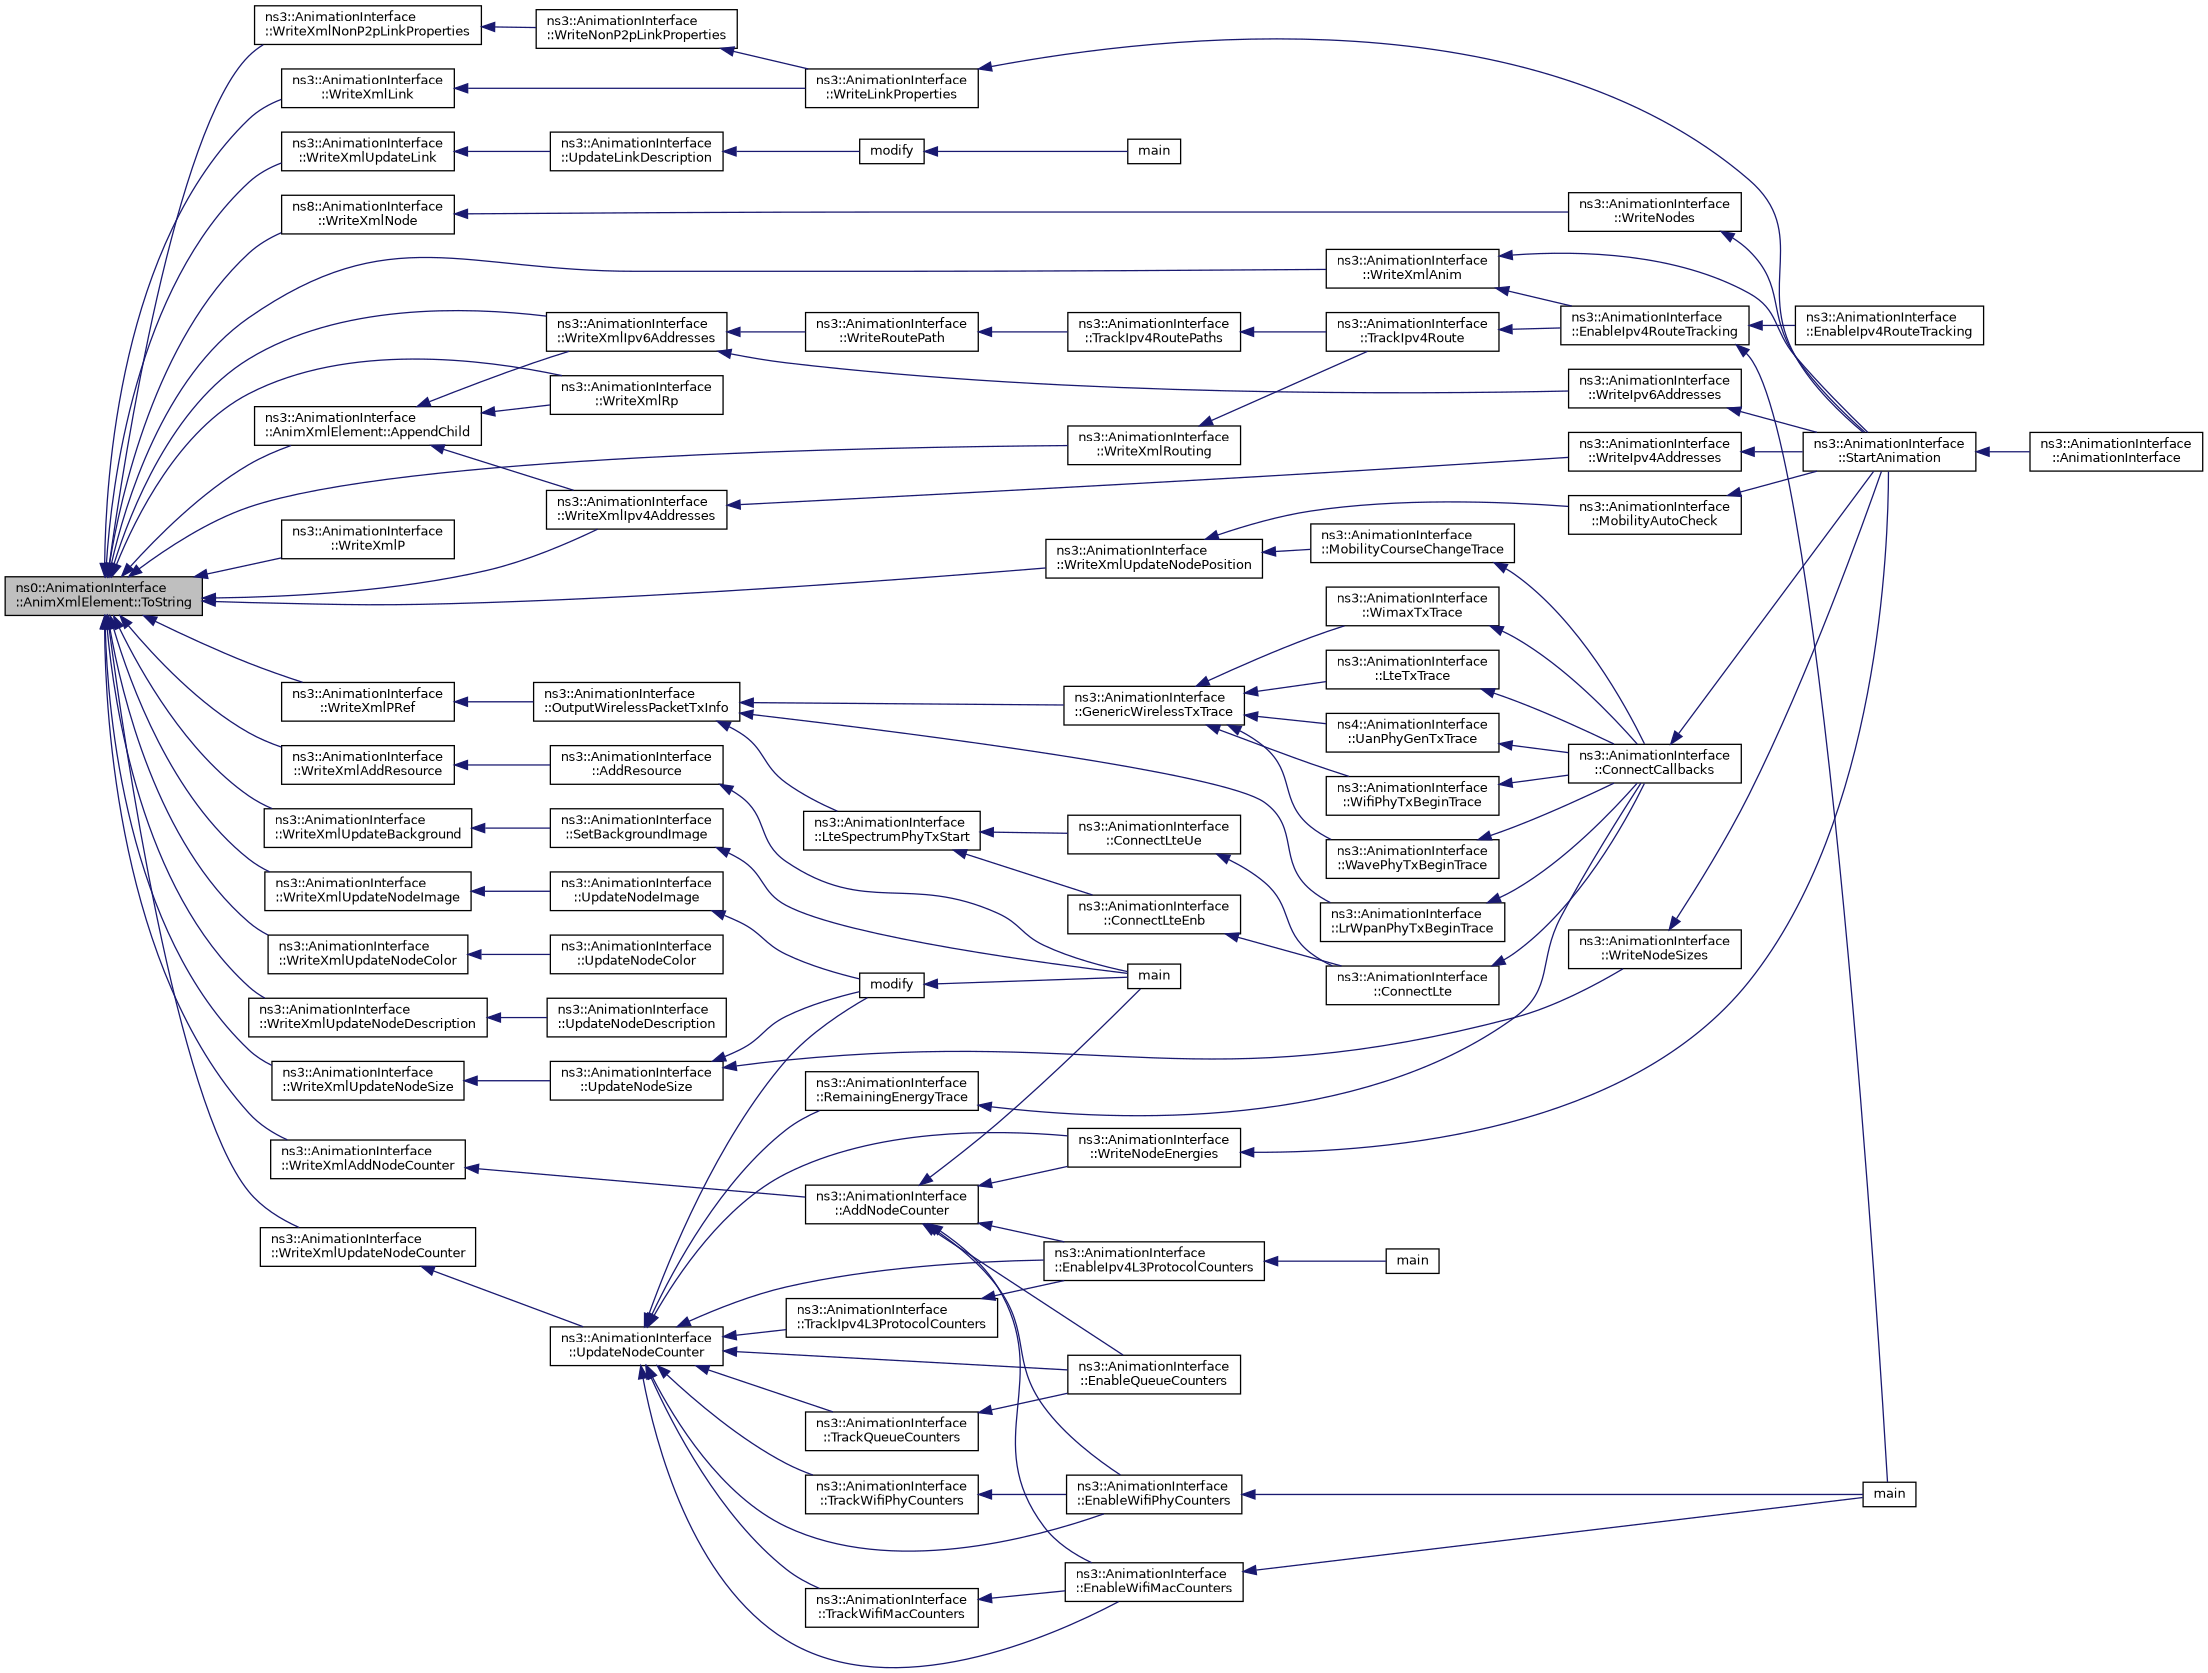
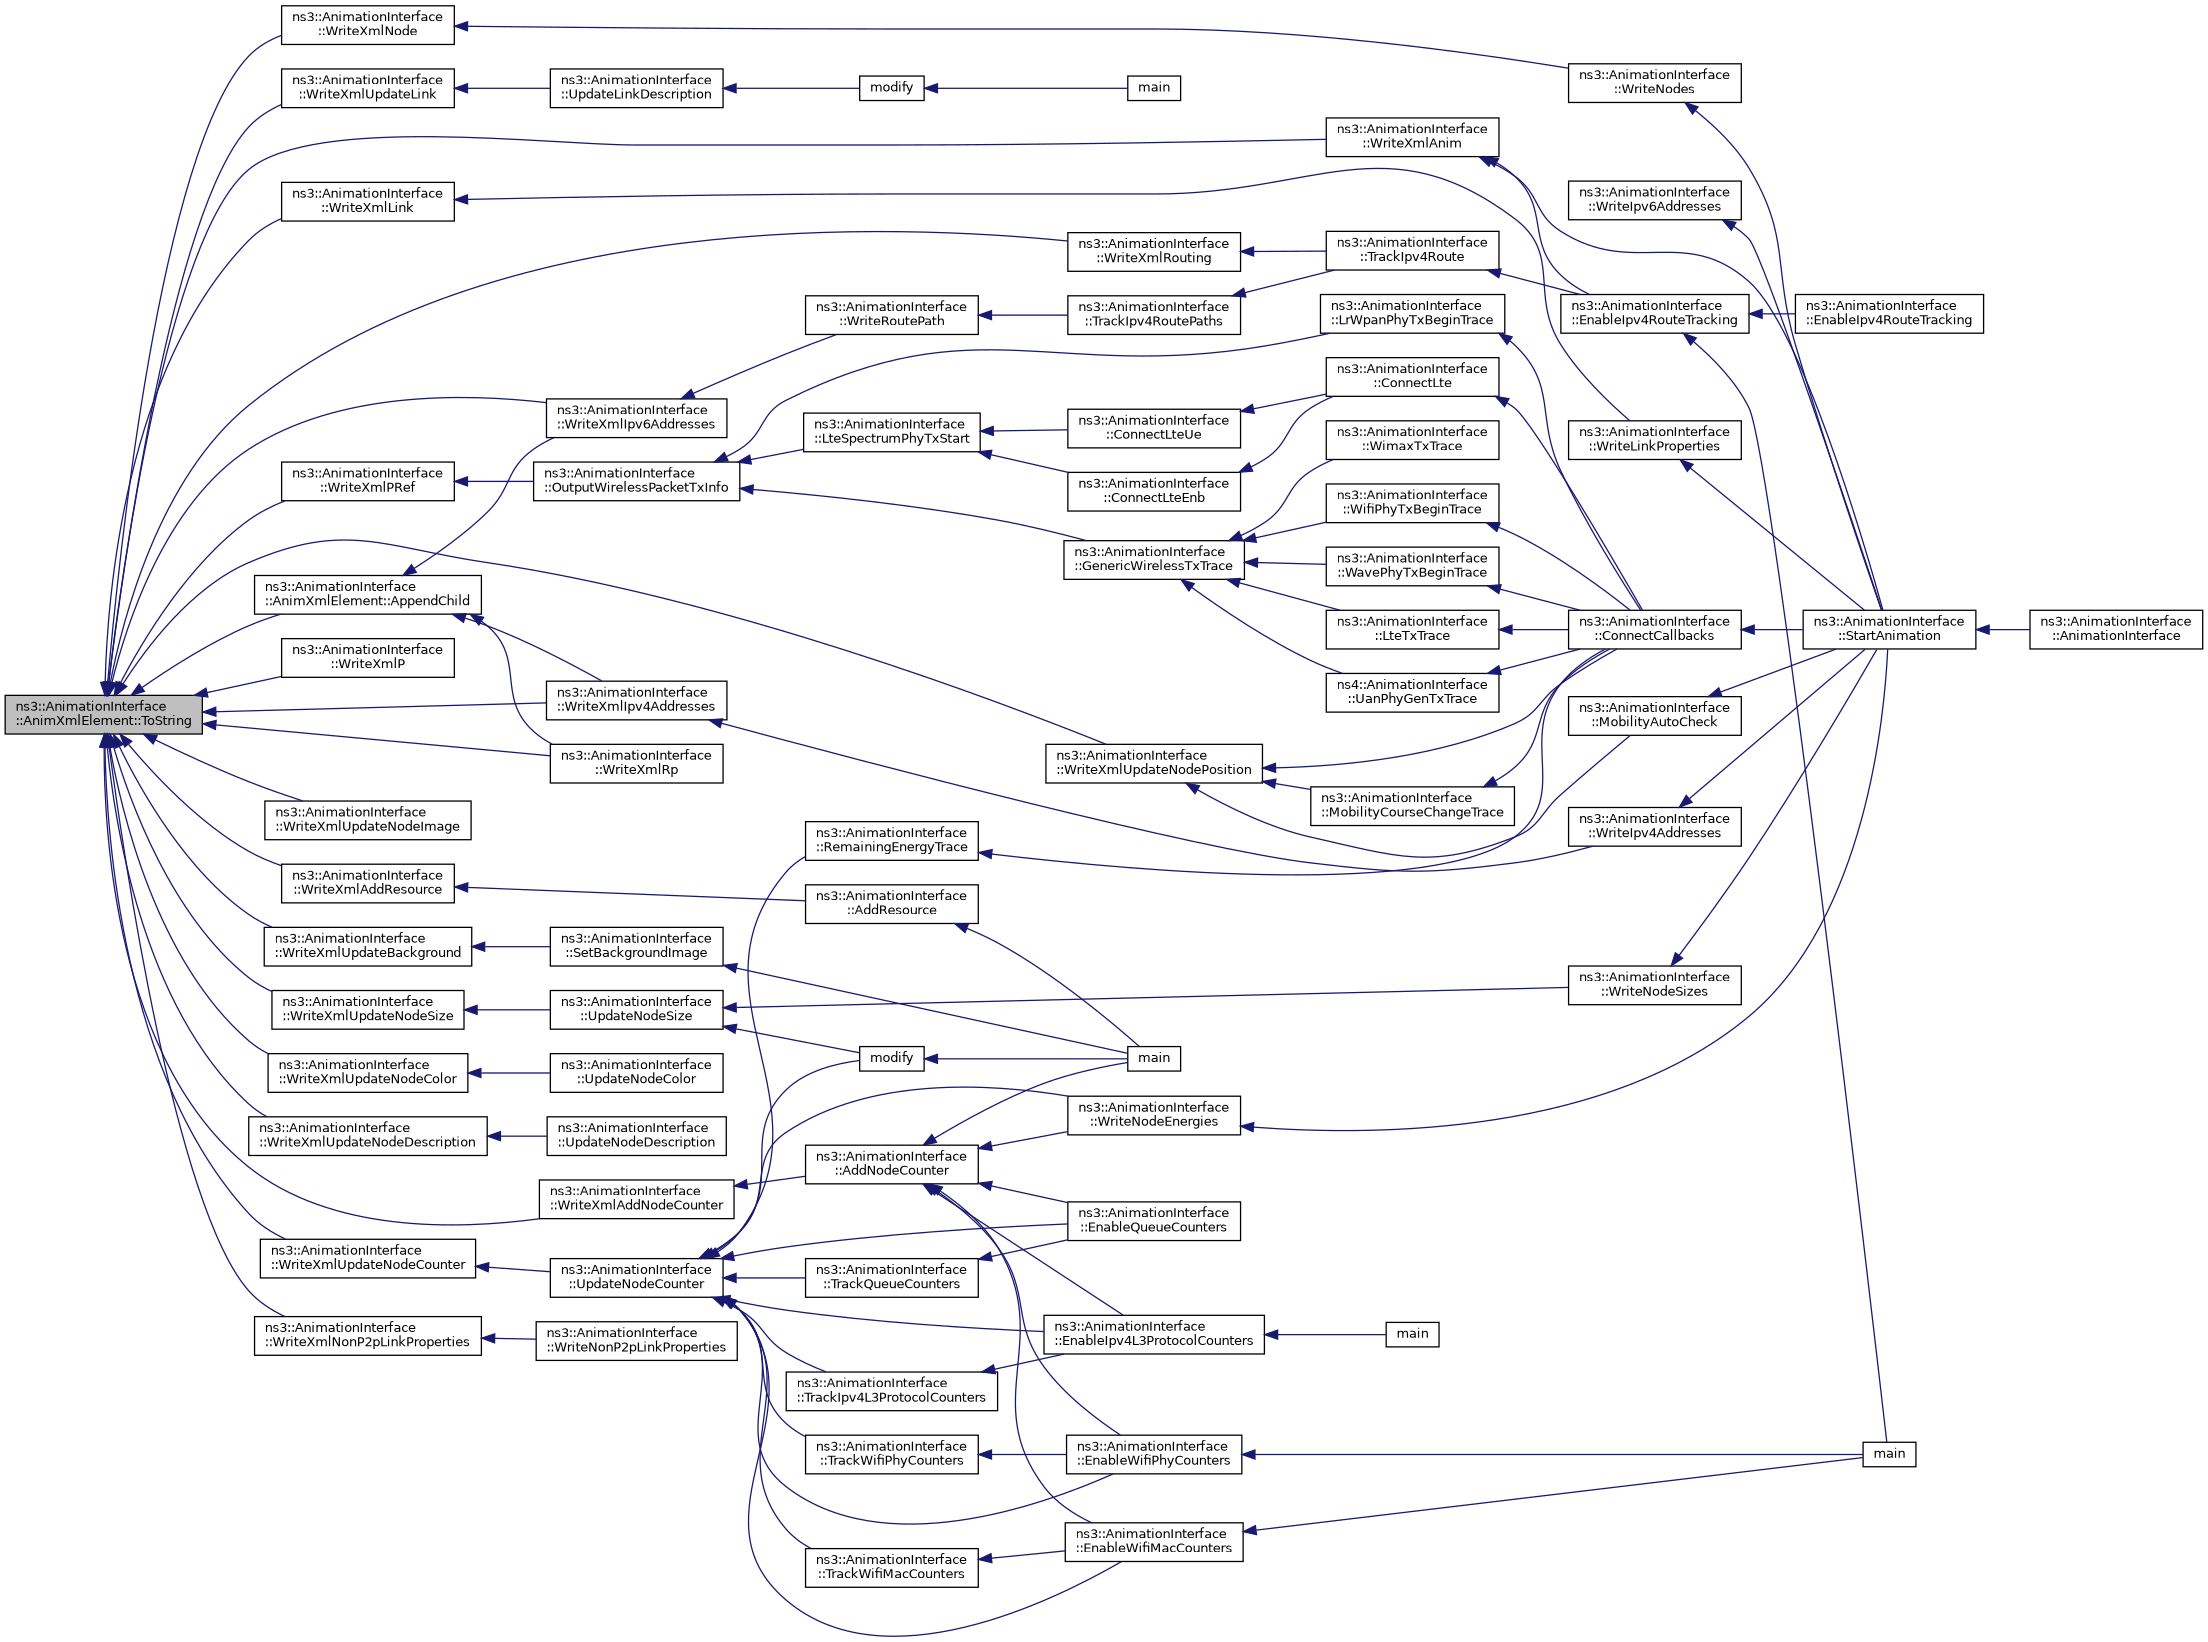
(771, 60) -> none
(368, 215) -> (368, 25)
(1149, 388) -> none
(104, 596) -> (104, 715)
(1575, 681) -> (1460, 743)
(637, 891) -> none
